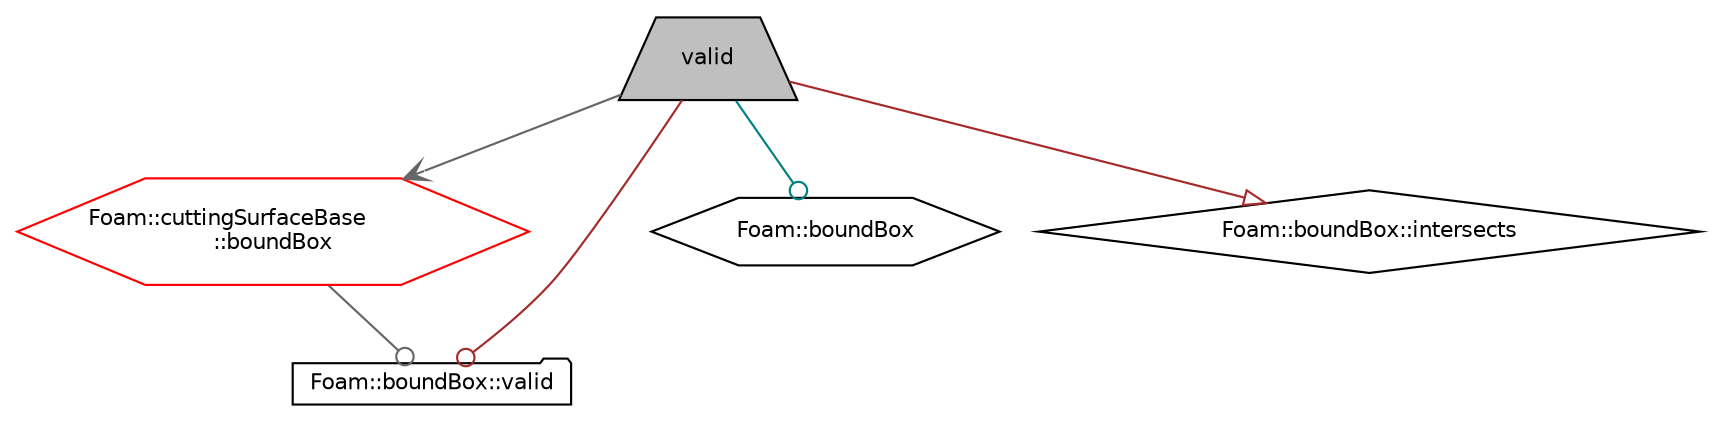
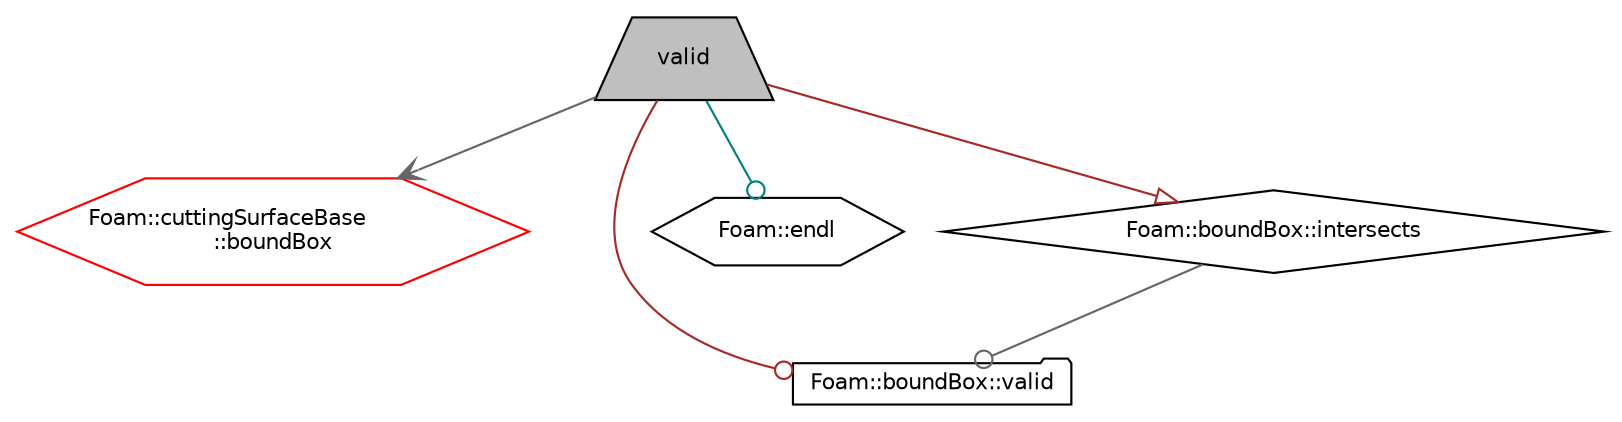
(826, 232) -> (778, 232)
(364, 318) -> (1098, 310)
